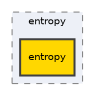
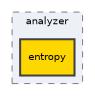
(47, 22) -> (47, 22)
